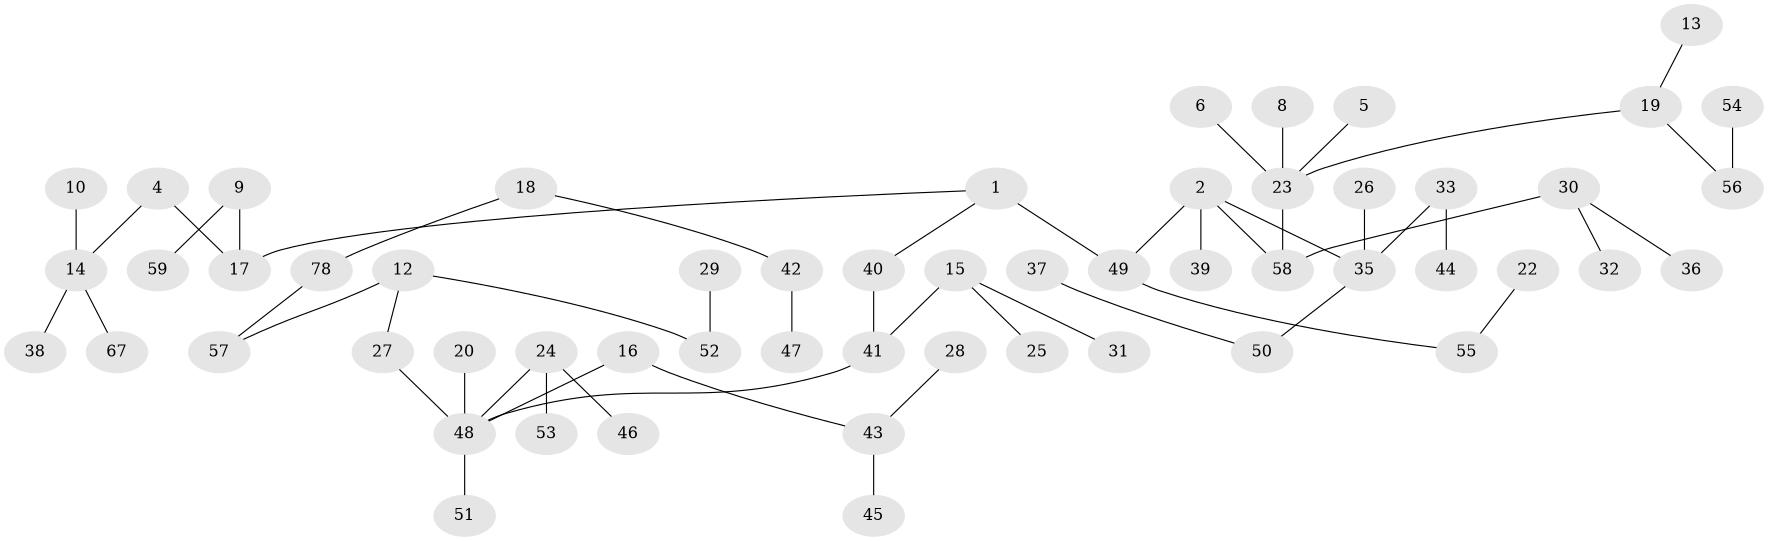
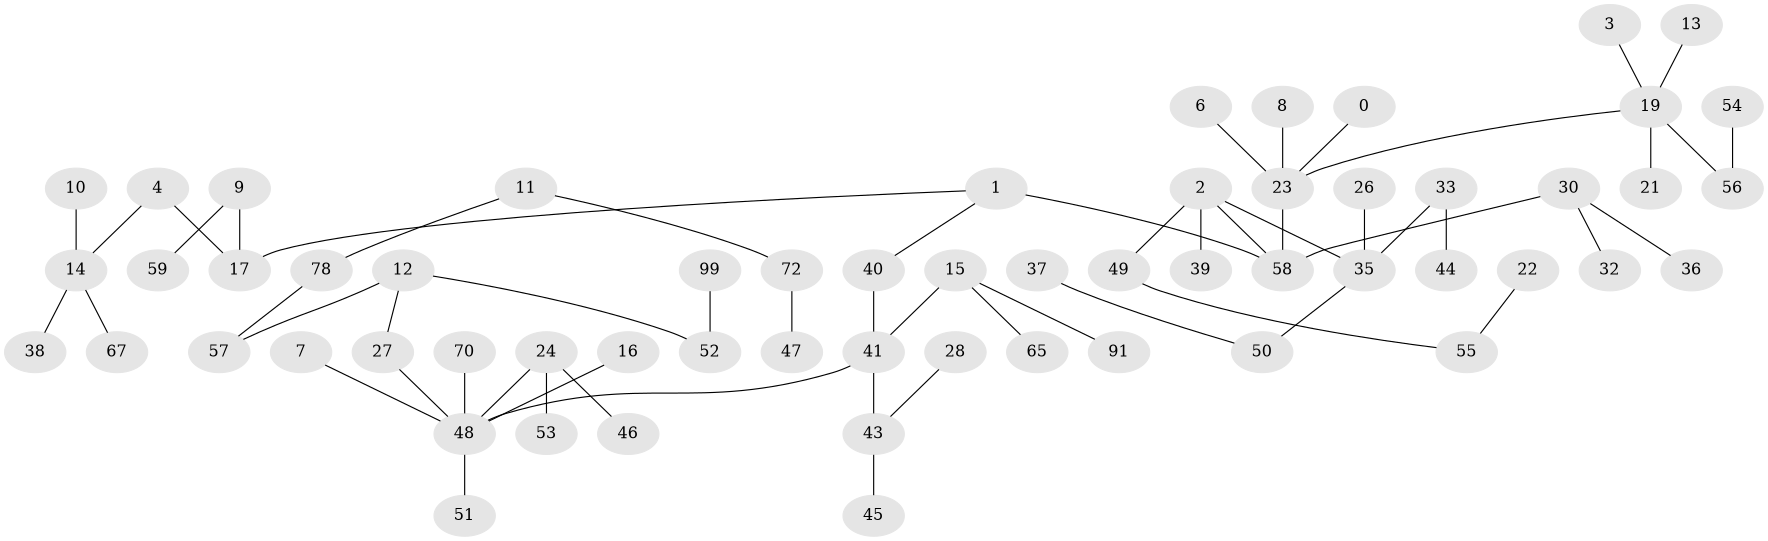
none -> (1610, 25)
(1364, 107) -> (1364, 107)
(526, 189) -> (526, 189)
none -> (1651, 189)
(1058, 230) -> (1144, 221)
(710, 270) -> (710, 270)
(792, 270) -> (792, 270)
none -> (301, 352)
(465, 352) -> (465, 352)
(1037, 352) -> (1037, 352)
(1119, 352) -> (1119, 352)
(748, 399) -> (874, 393)
